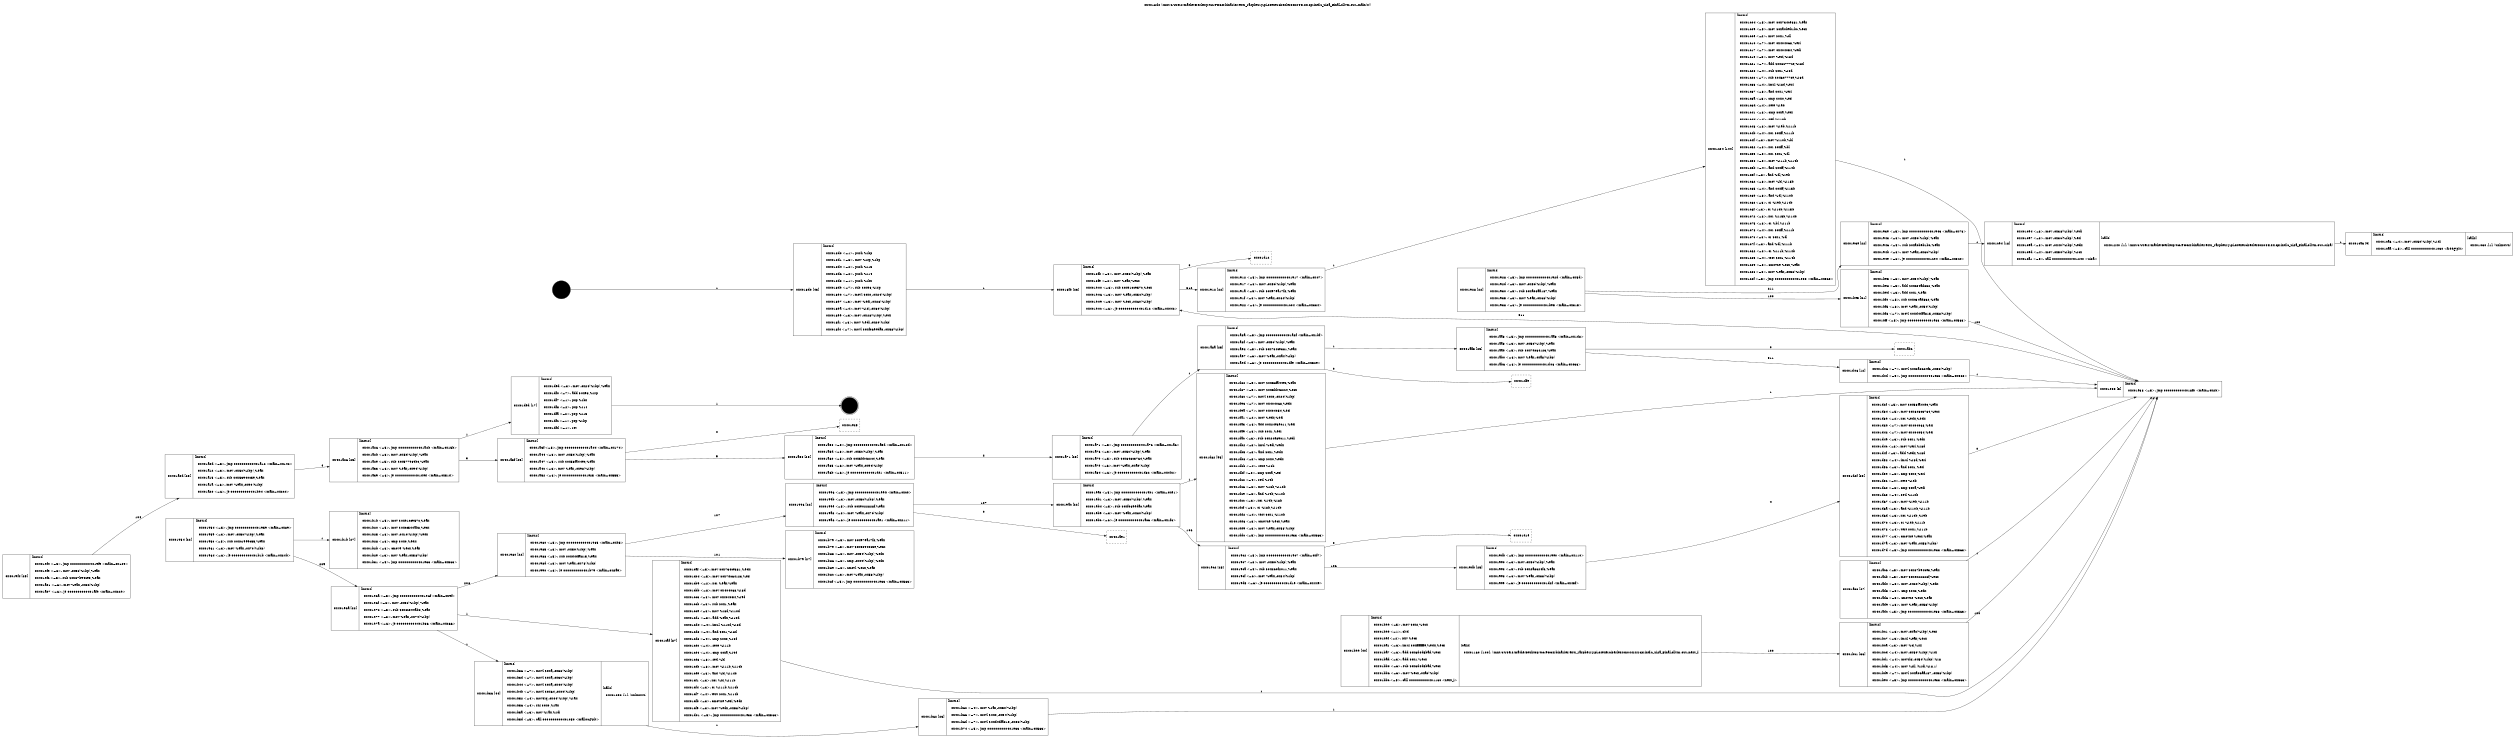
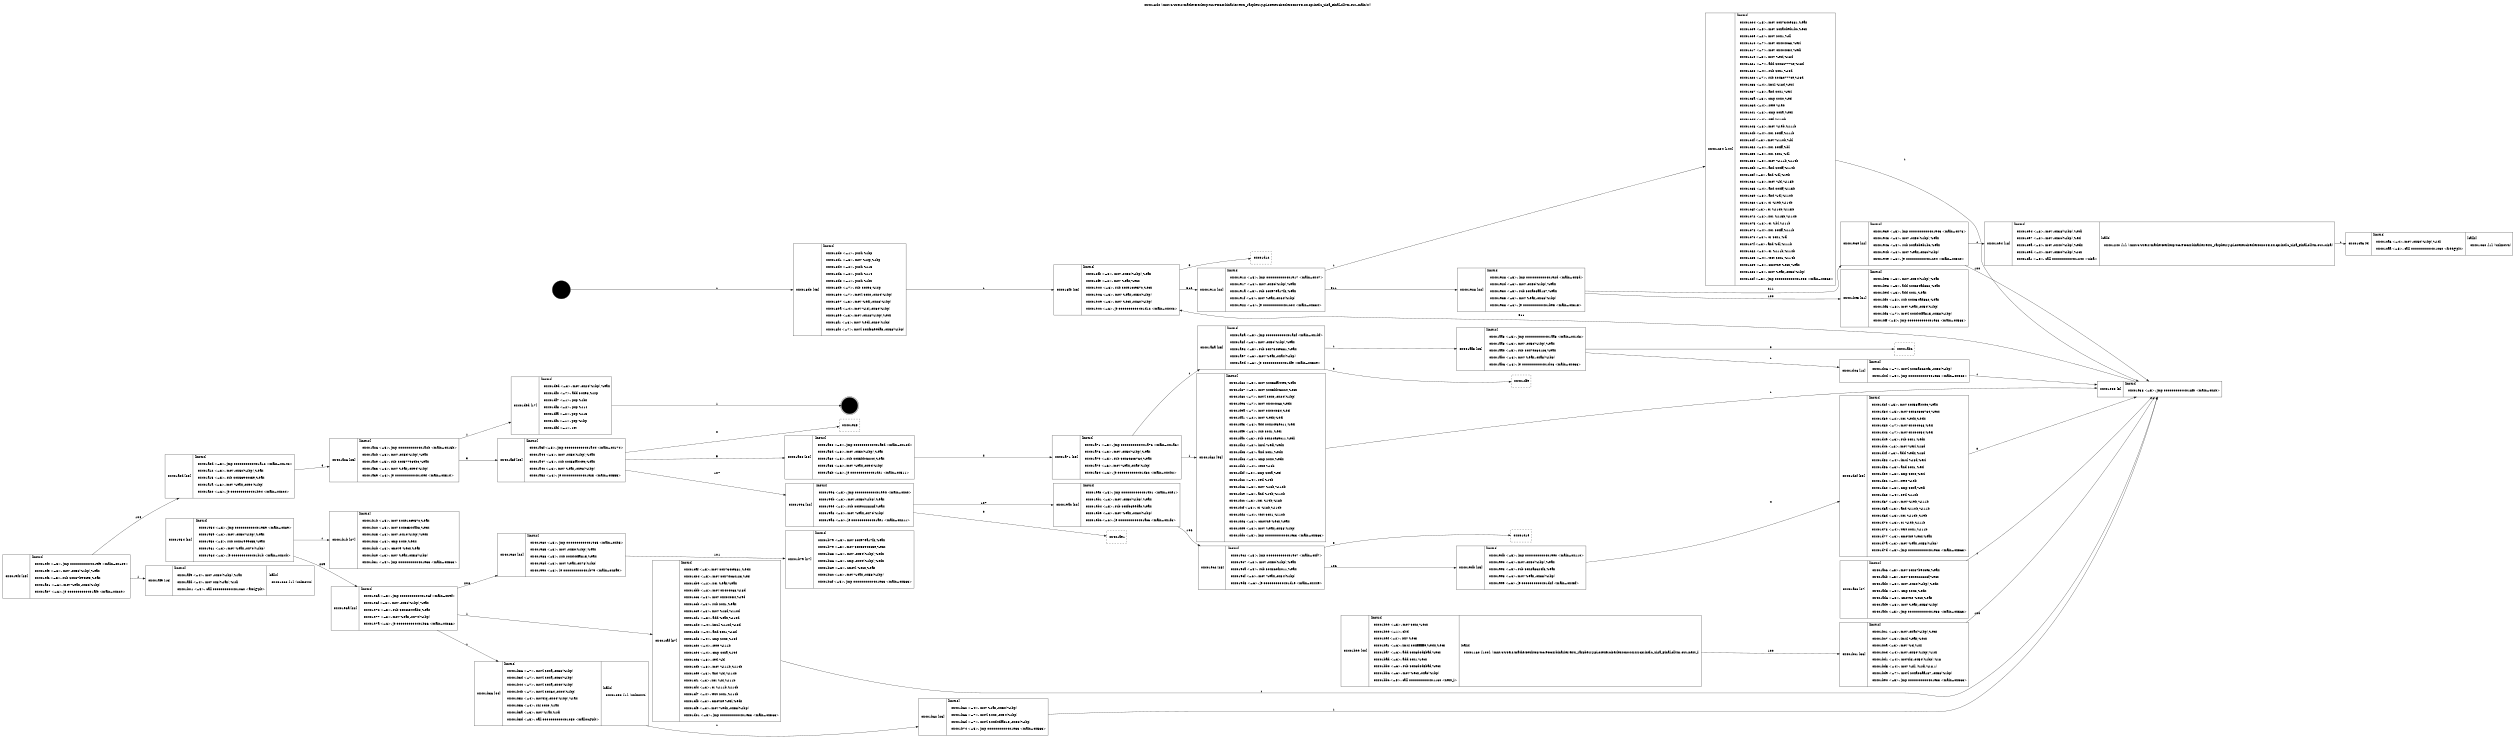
none -> (1390, 290)
(2052, 351) -> (2058, 319)
(1770, 358) -> (1770, 358)
(1187, 482) -> (1188, 458)
(704, 530) -> (704, 482)
none -> (230, 581)
